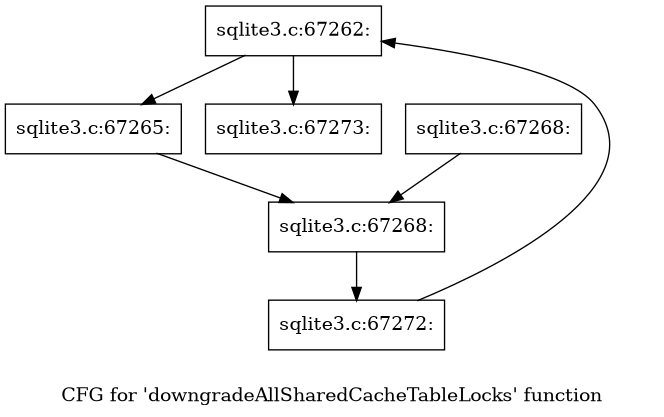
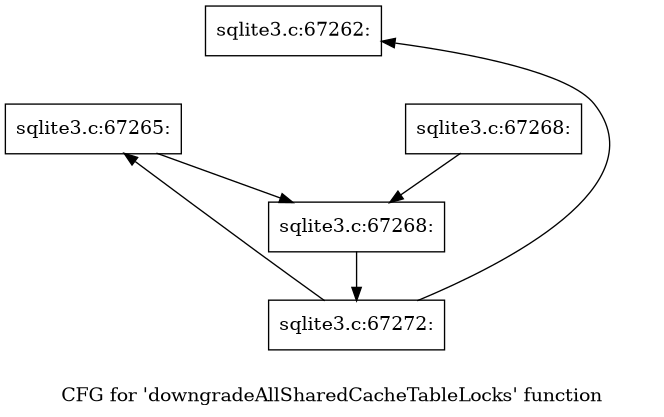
(200, 77) -> (230, 232)
(293, 129) -> none
